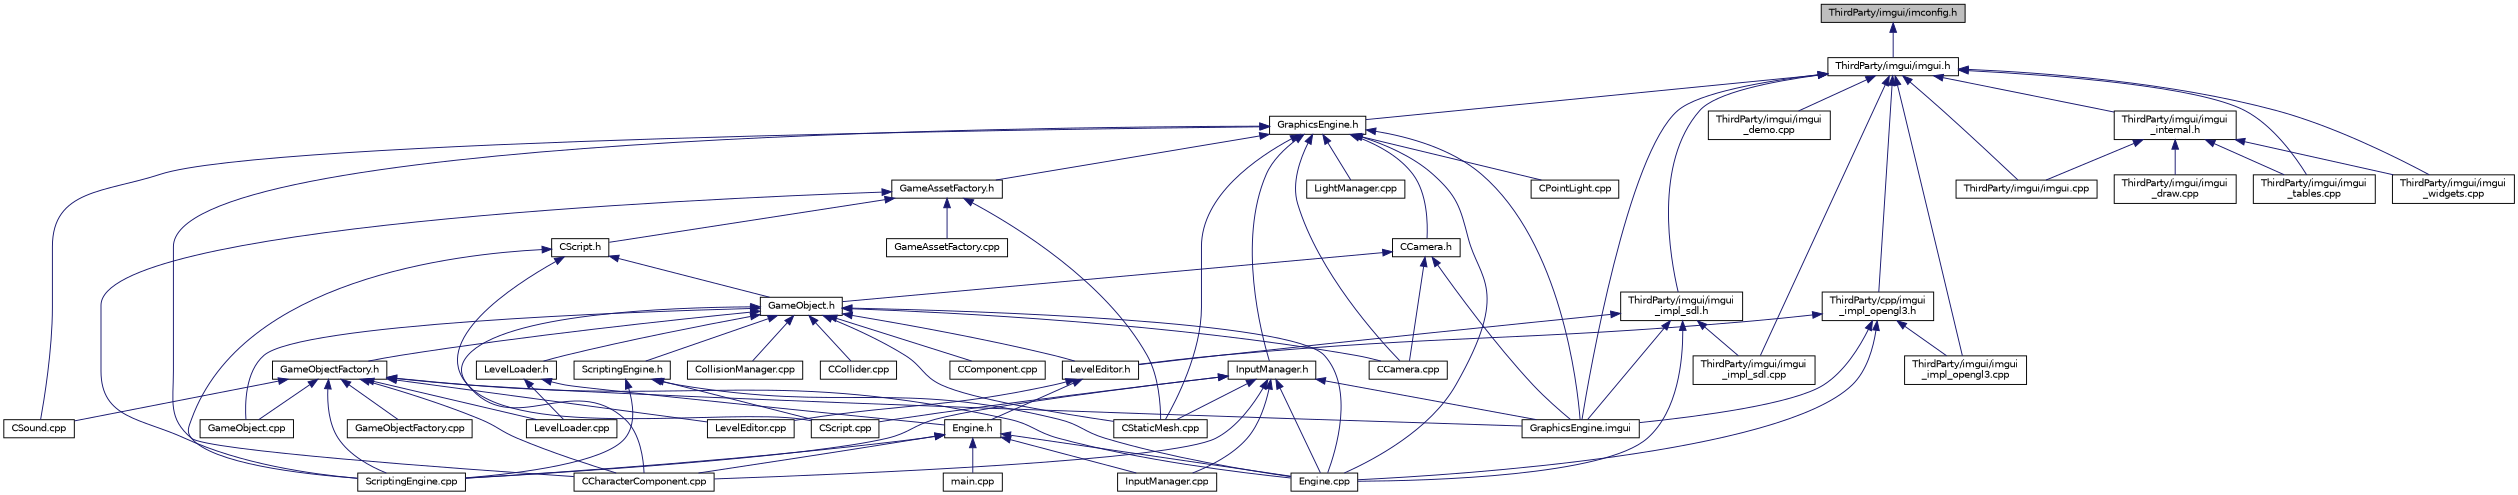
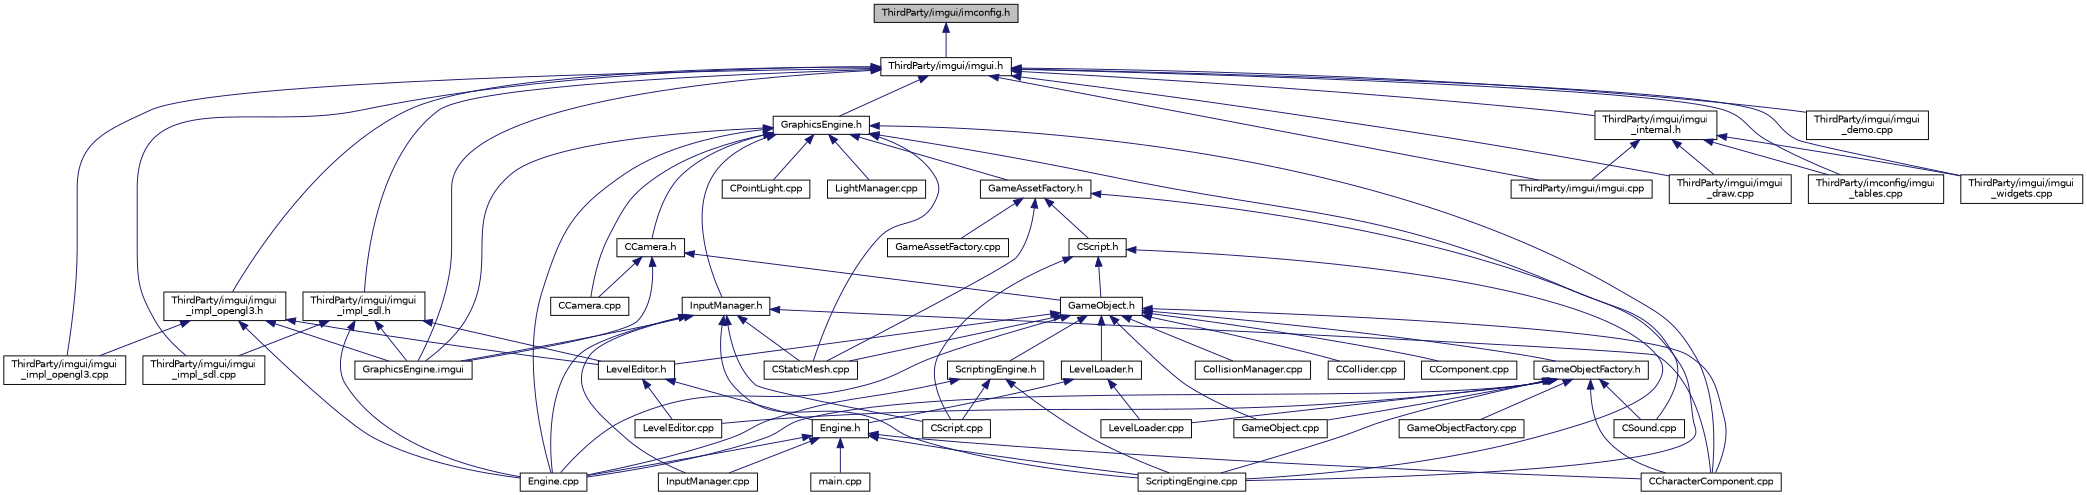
none -> (1346, 122)
(2314, 189) -> (1876, 189)
(1878, 306) -> (225, 306)
(1117, 325) -> none
(875, 404) -> none
